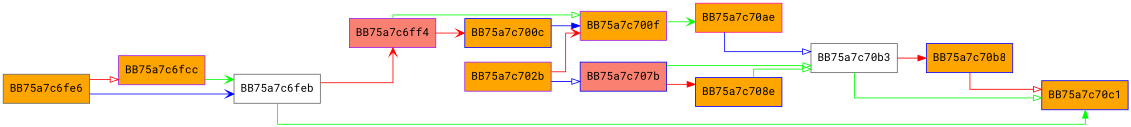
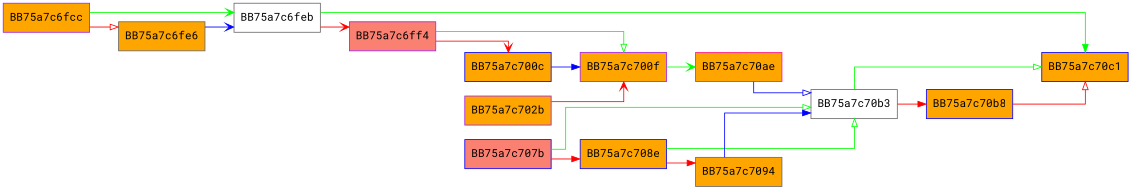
(100, 79) -> (100, 27)
(562, 82) -> none
none -> (739, 172)
